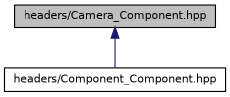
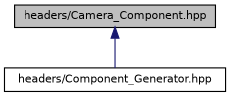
(115, 80) -> (115, 80)
